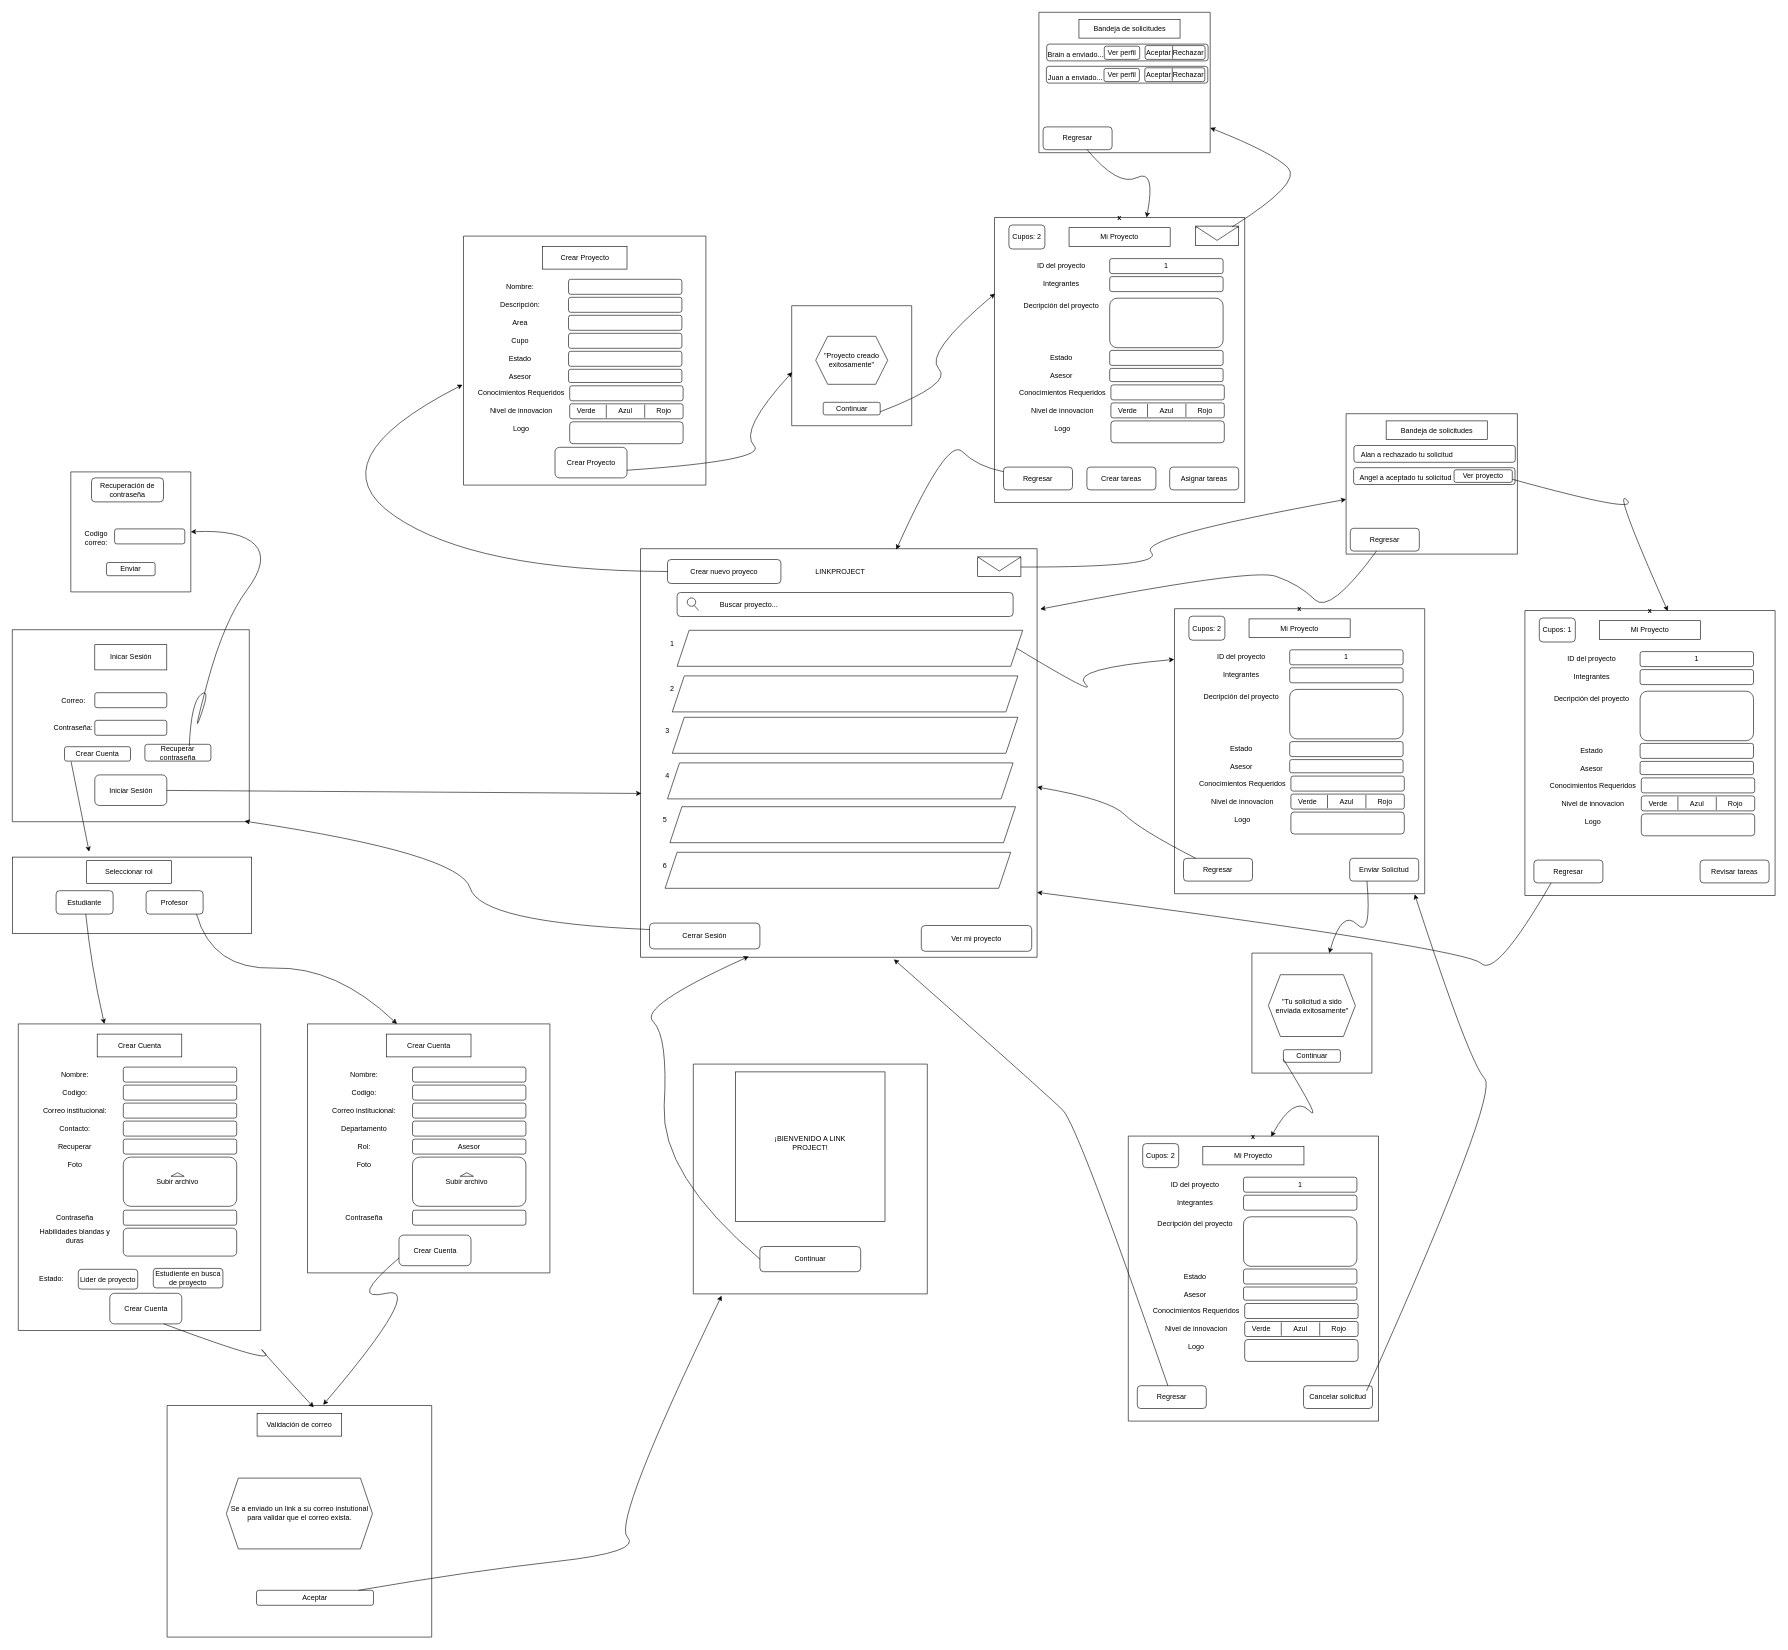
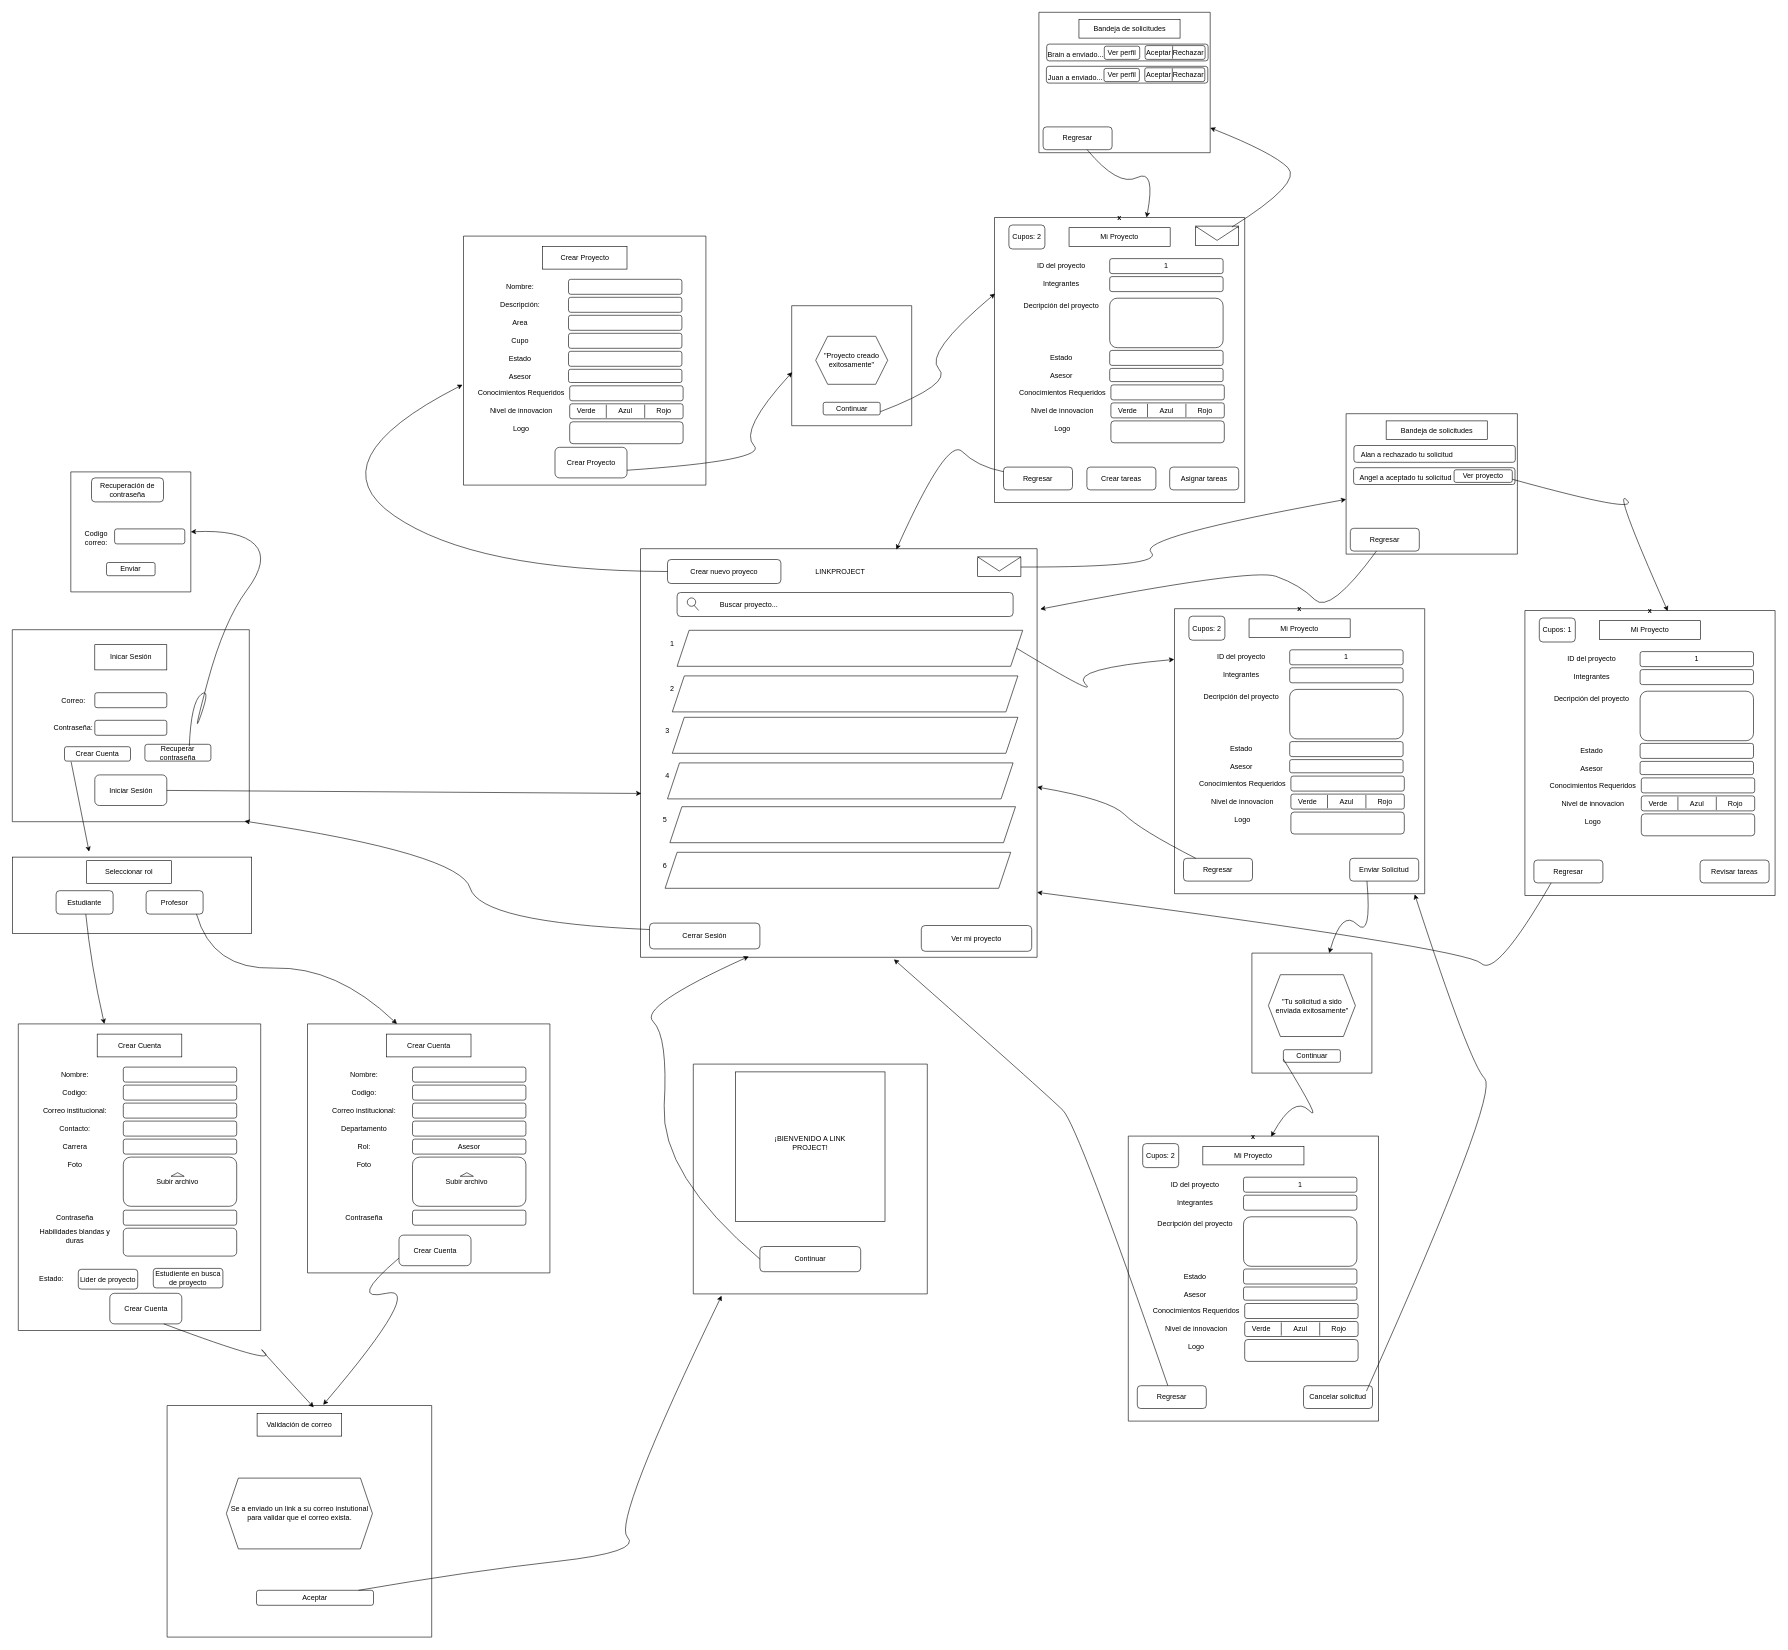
(75, 1147) -> (75, 1147)
